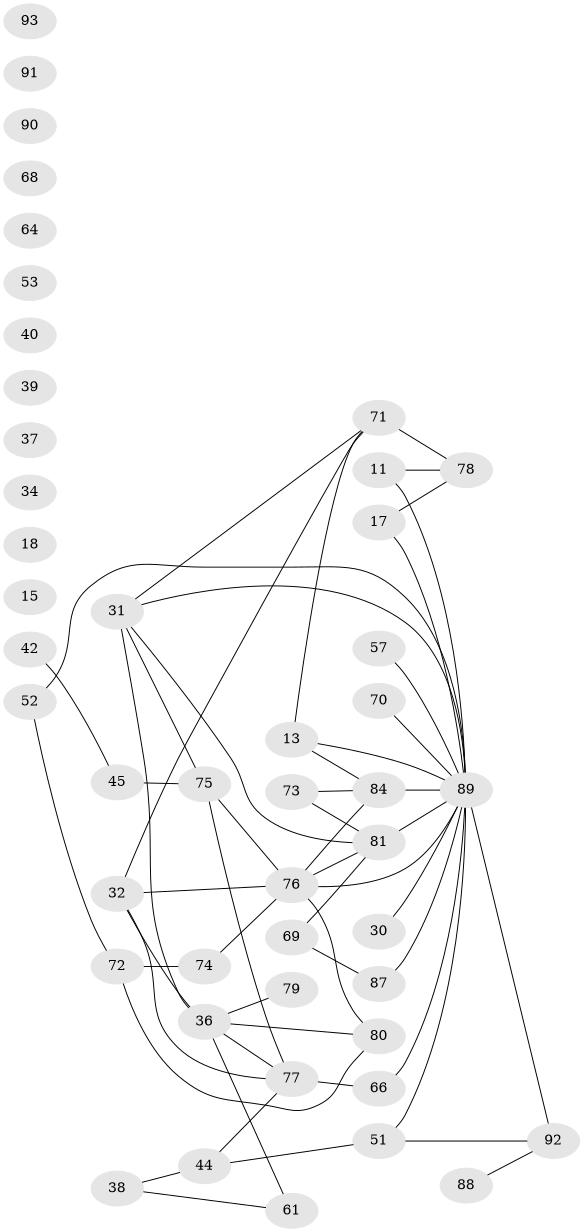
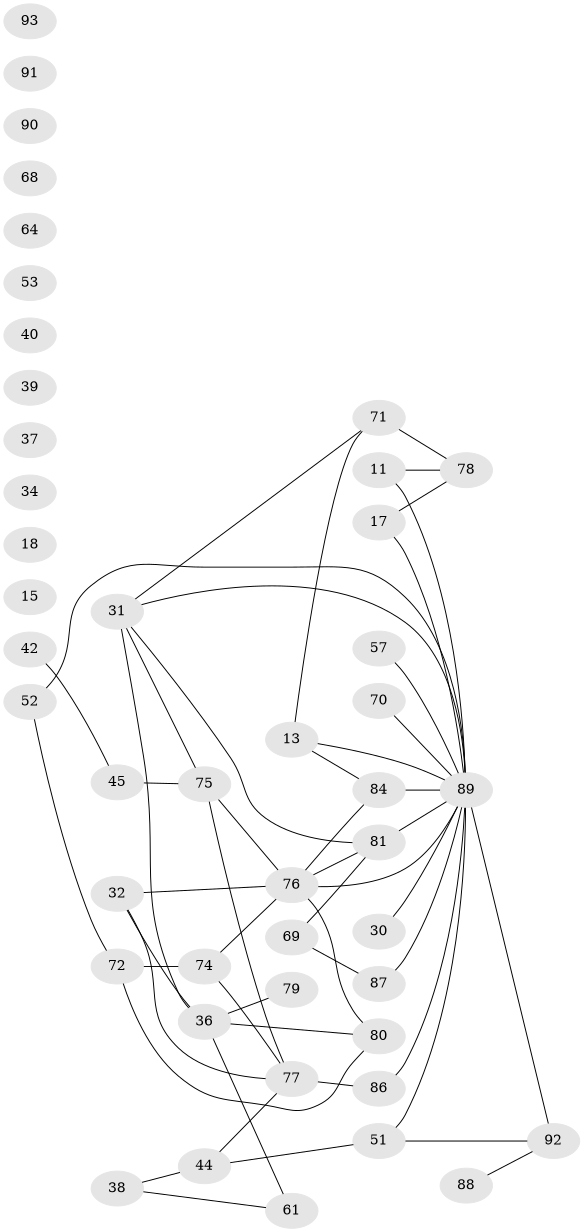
(237, 650) -> none
(292, 792) -> none
(248, 1050) -> (249, 1020)
(379, 1089) -> (379, 1089)
